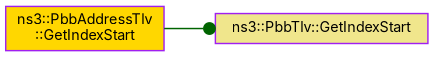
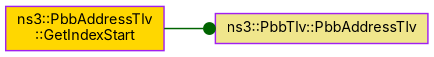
(322, 29) -> (322, 29)
